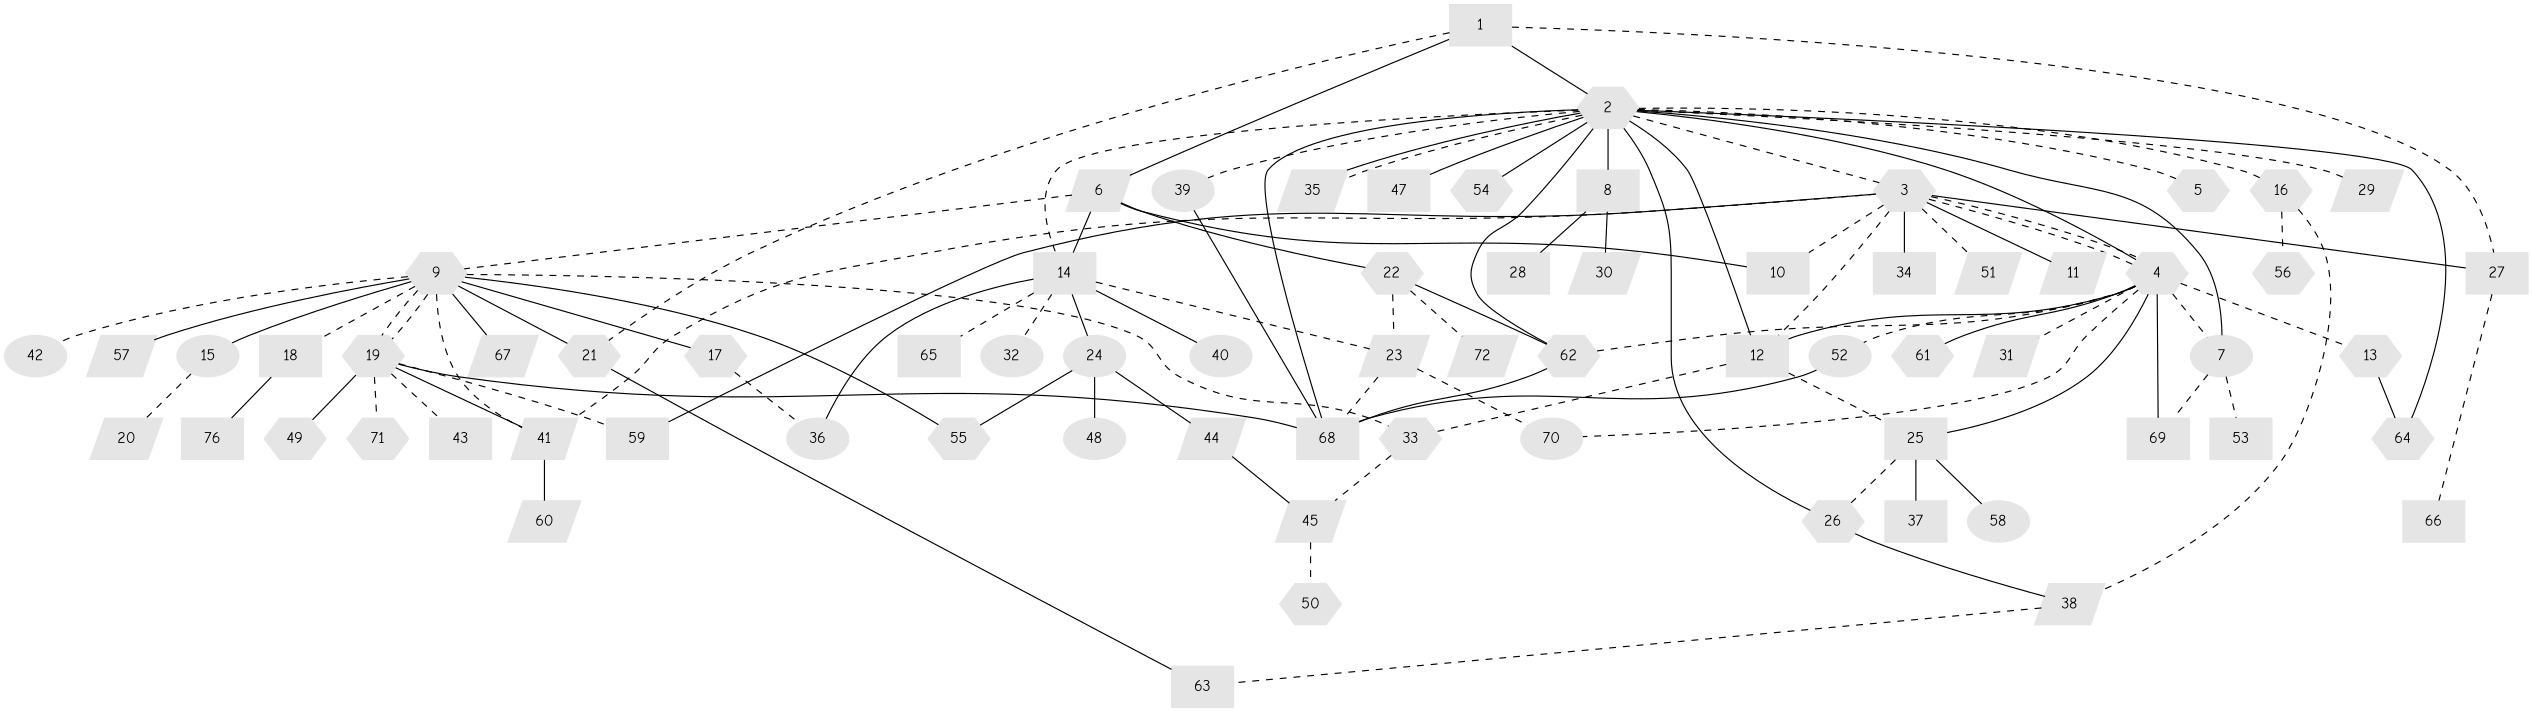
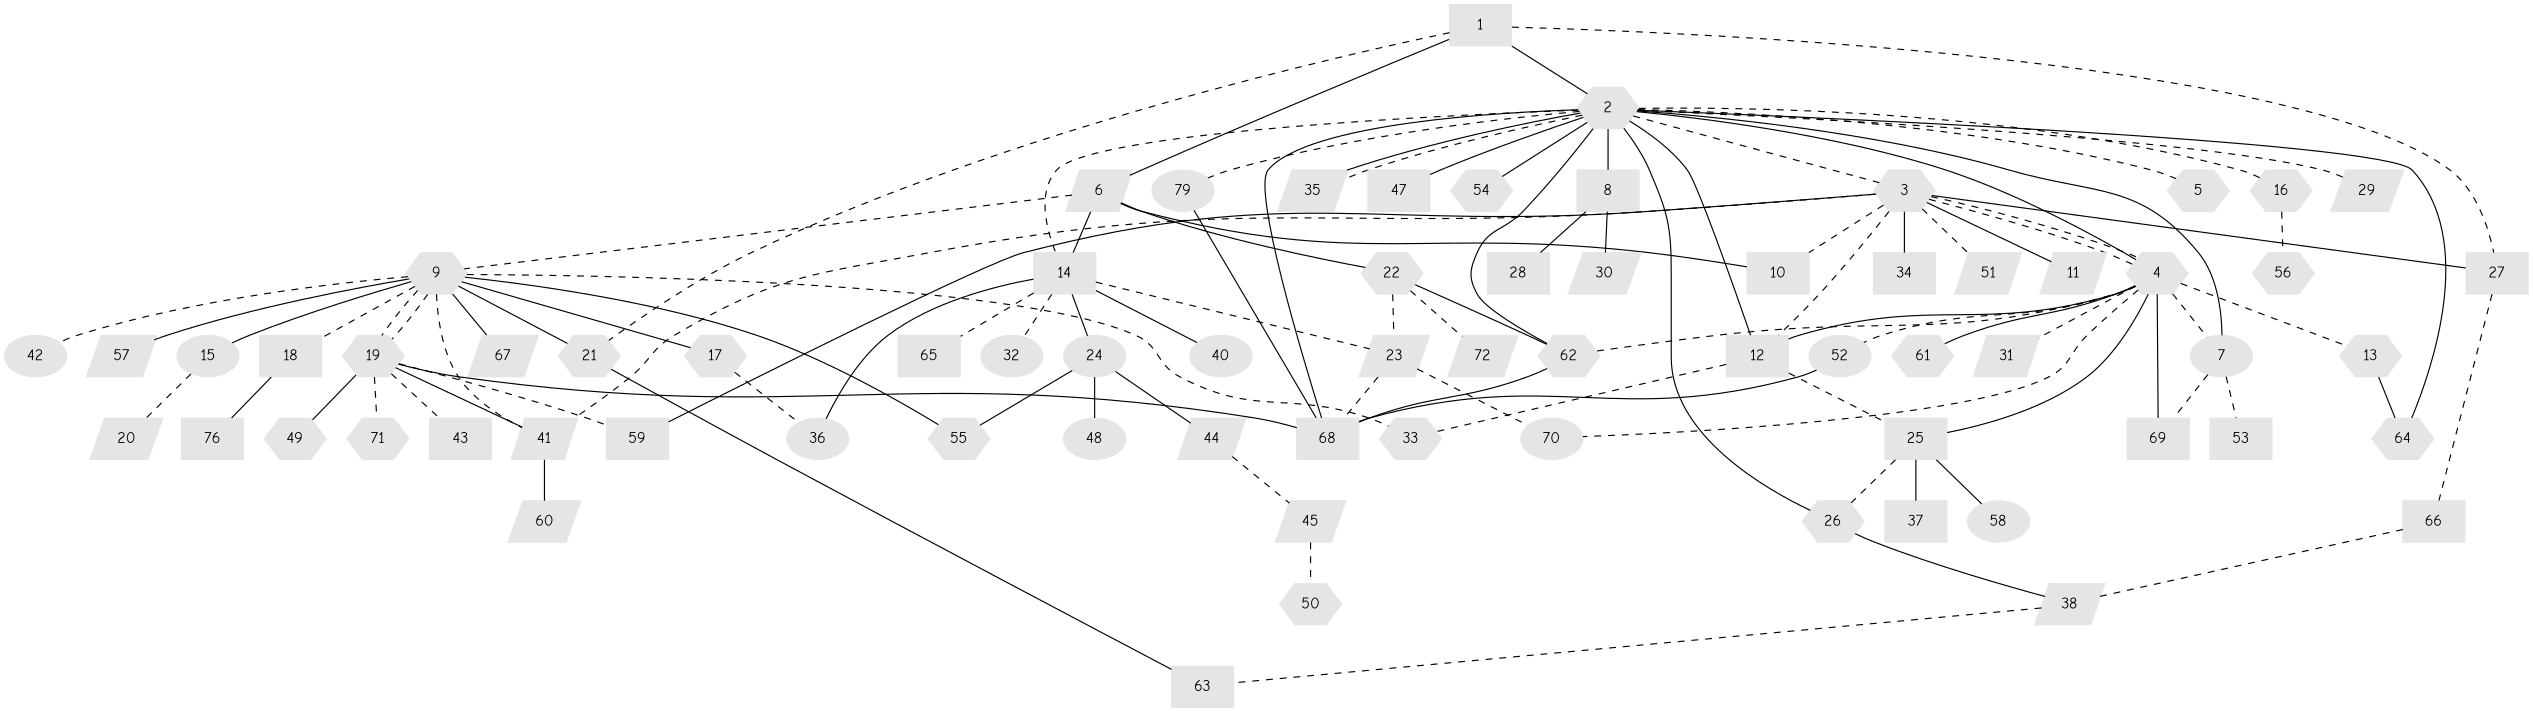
(1183, 191) -> (1183, 191)
(2293, 442) -> (2251, 563)
(1363, 478) -> none
(1261, 480) -> (1261, 480)
